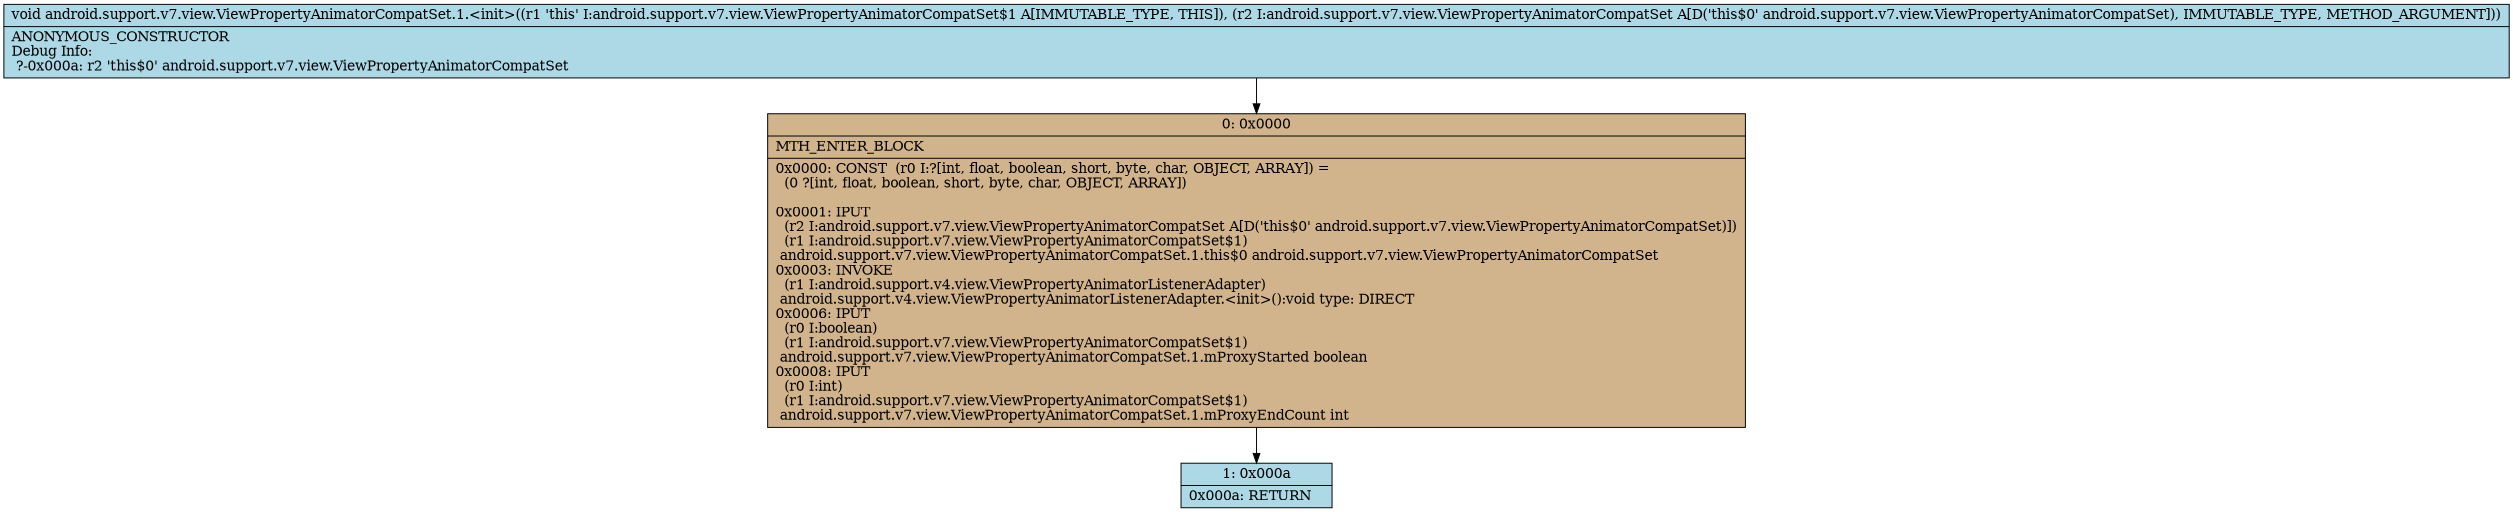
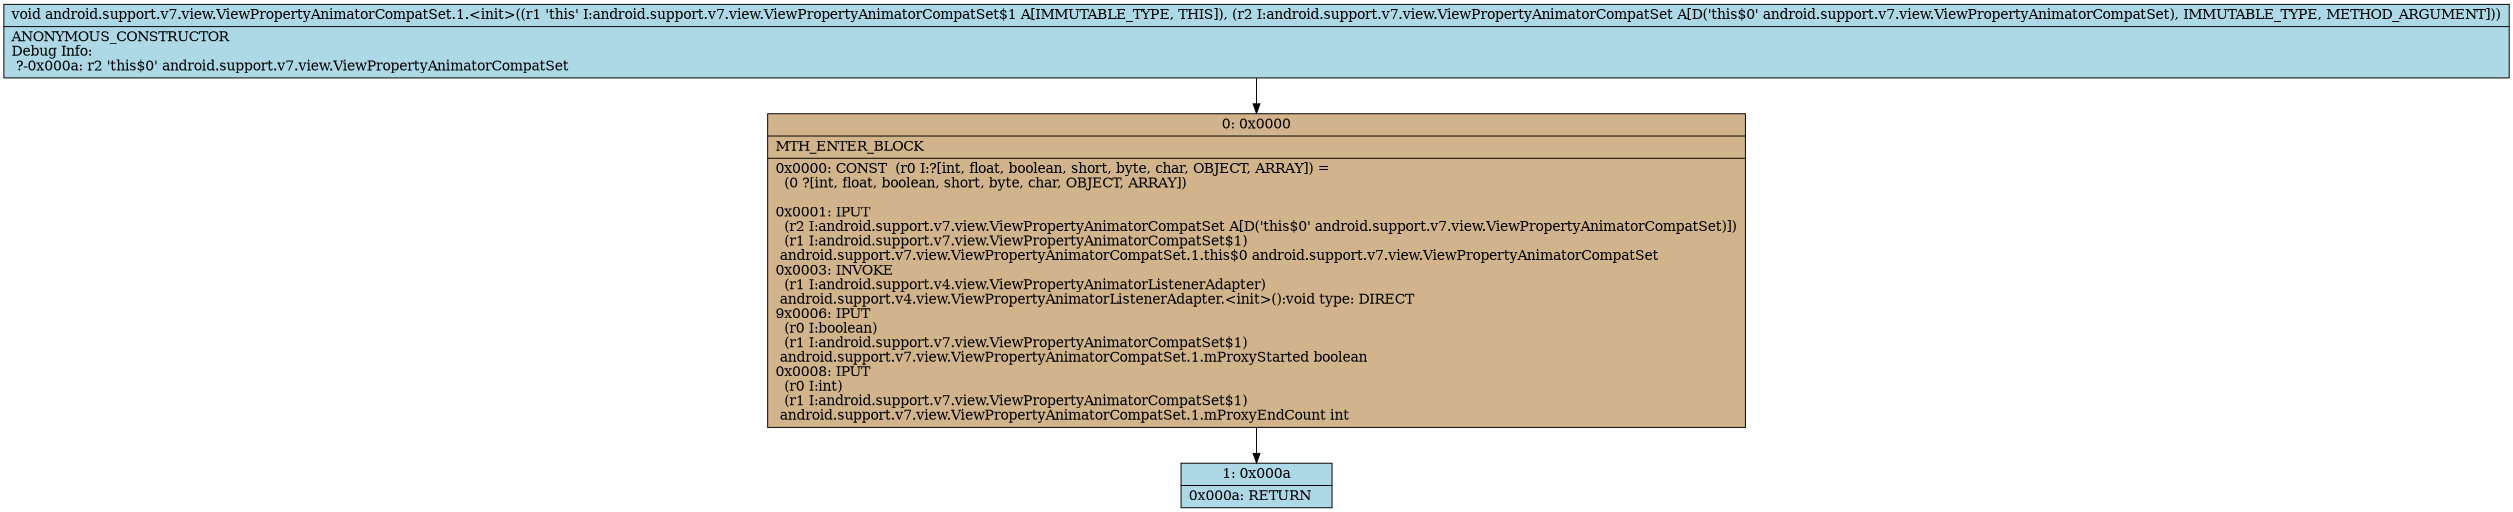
(827, 314) -> (827, 314)
